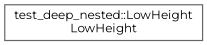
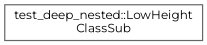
(104, 23) -> (104, 23)
